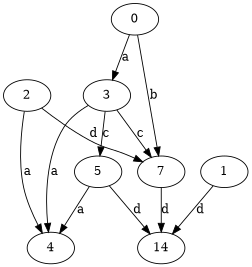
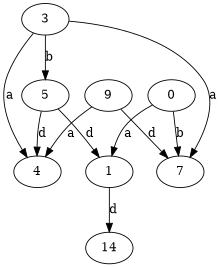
(122, 53) -> (127, 124)
(27, 96) -> (108, 96)
(106, 134) -> (50, 57)
(140, 134) -> (213, 96)
(161, 205) -> none
(127, 207) -> (77, 129)
(81, 210) -> (43, 134)
